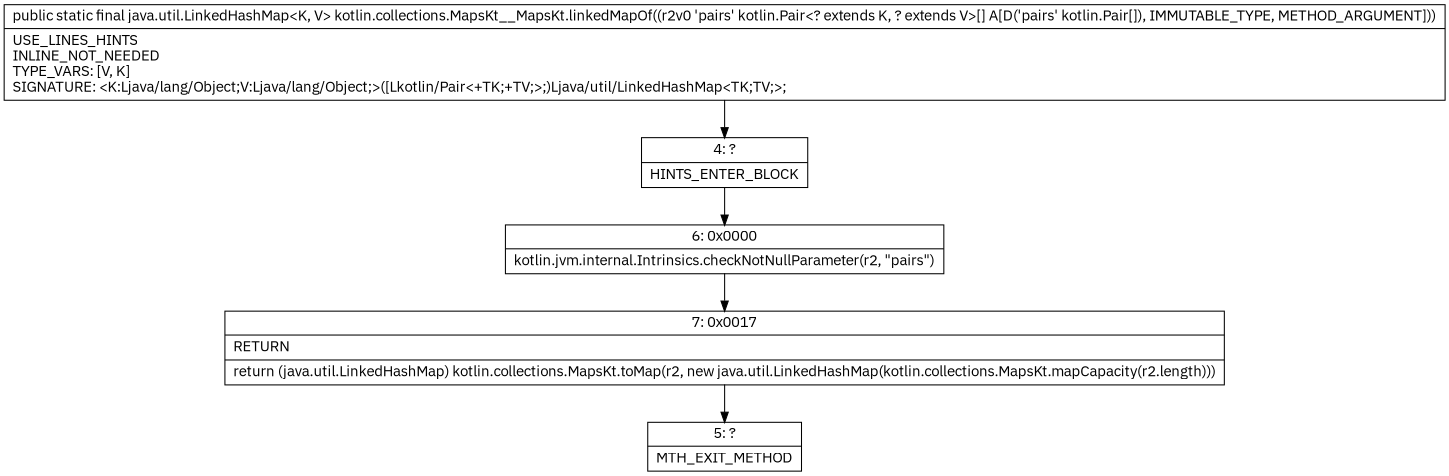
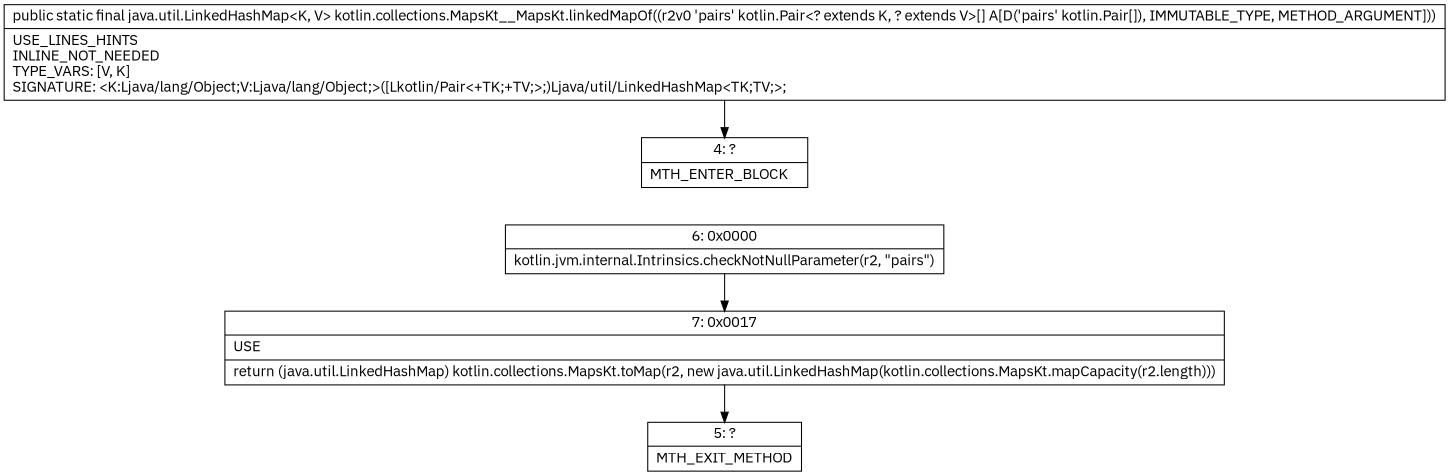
(725, 175) -> (719, 175)
(725, 201) -> none
(262, 347) -> (247, 347)
